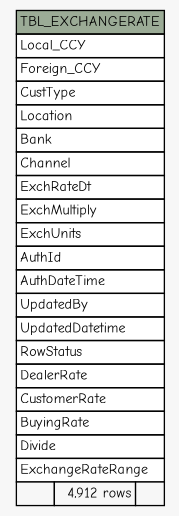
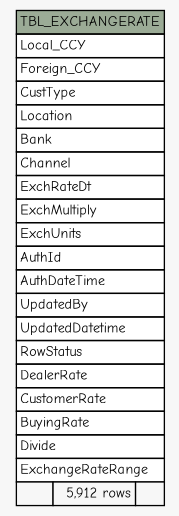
(100, 493) -> (99, 493)
